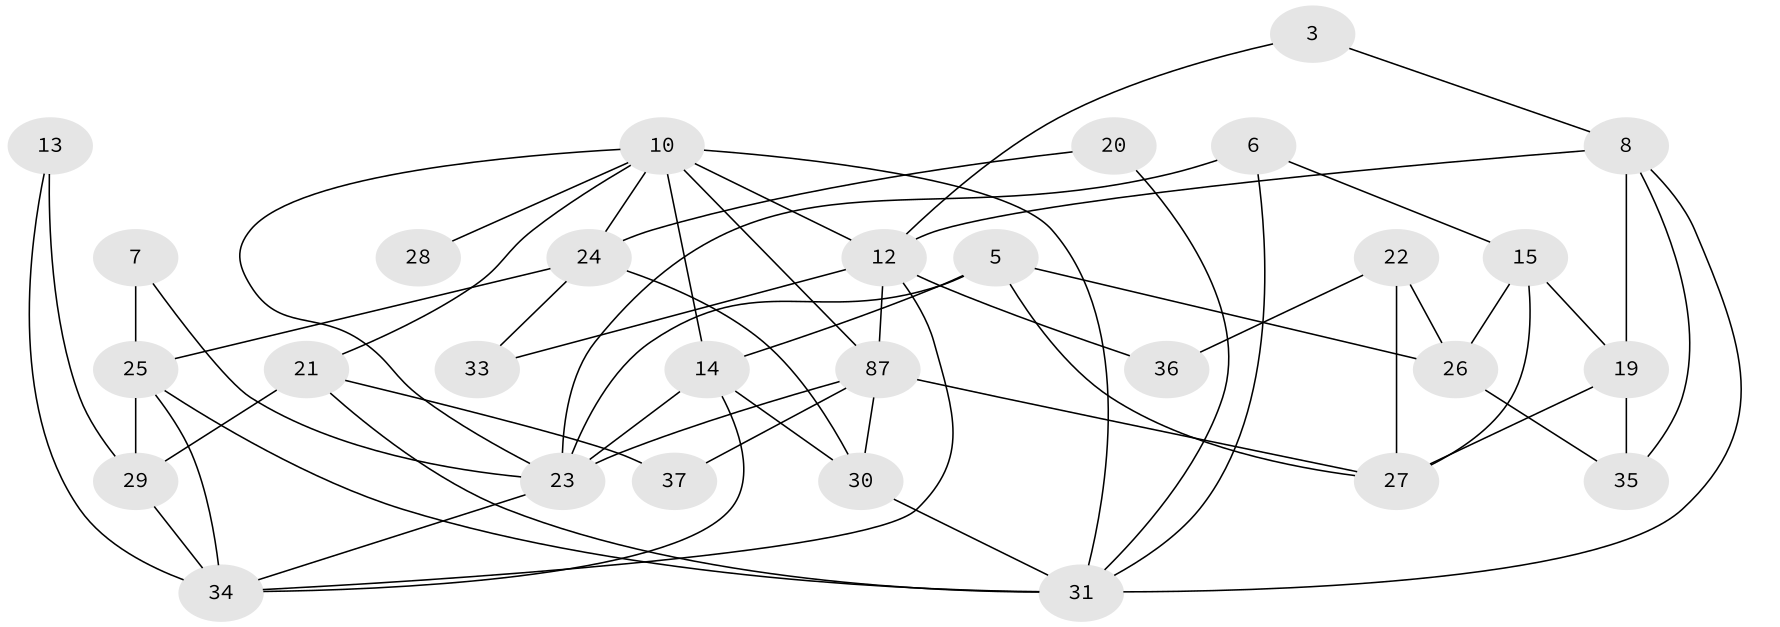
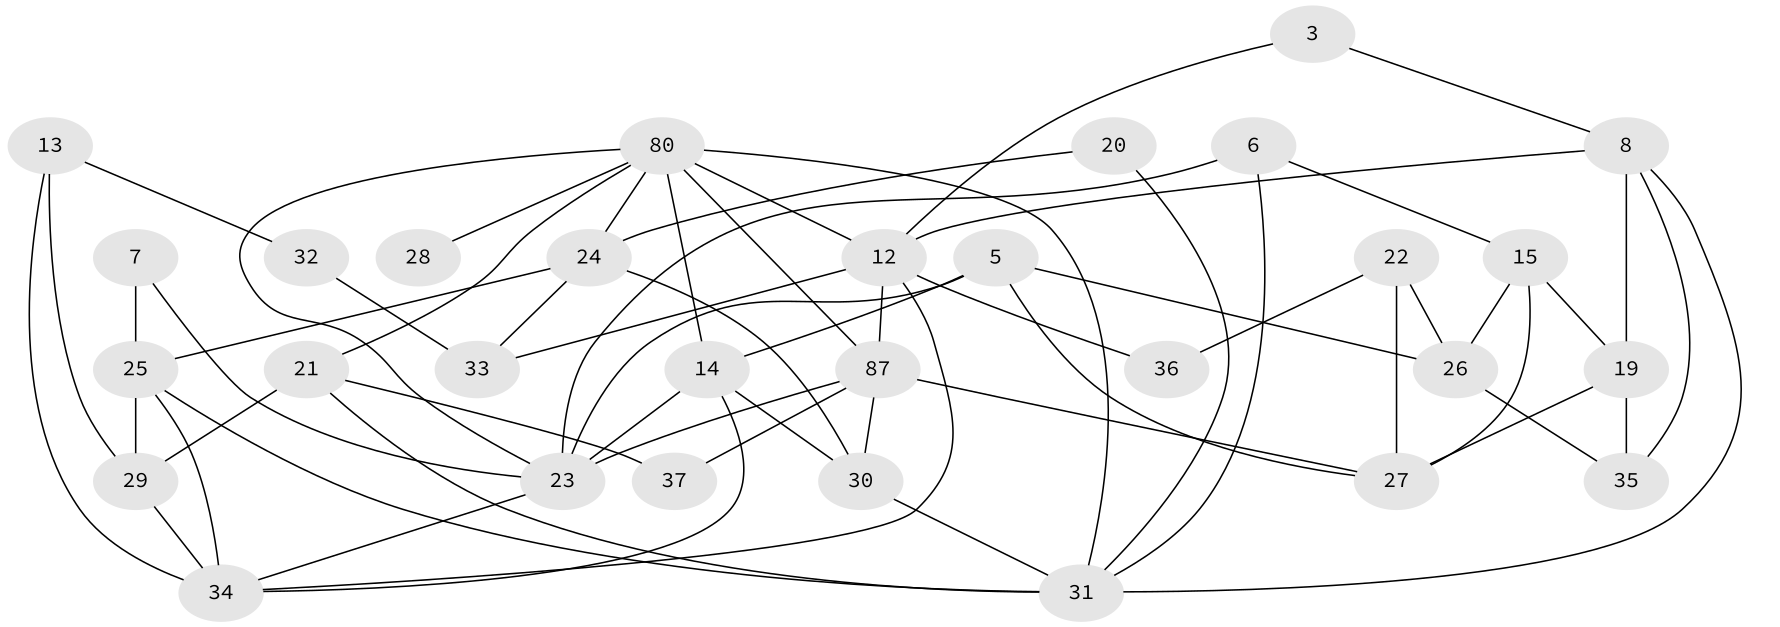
(662, 146) -> (662, 146)
none -> (306, 258)
